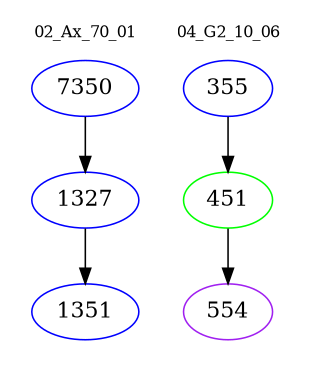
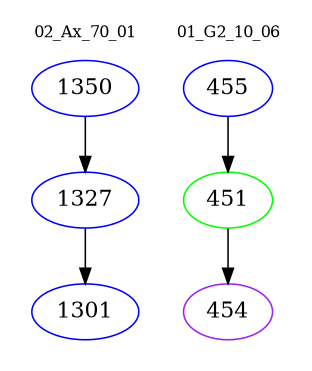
(229, 33) -> (229, 33)
(85, 88) -> (85, 88)
(228, 88) -> (228, 88)
(85, 312) -> (85, 312)
(228, 312) -> (228, 312)
